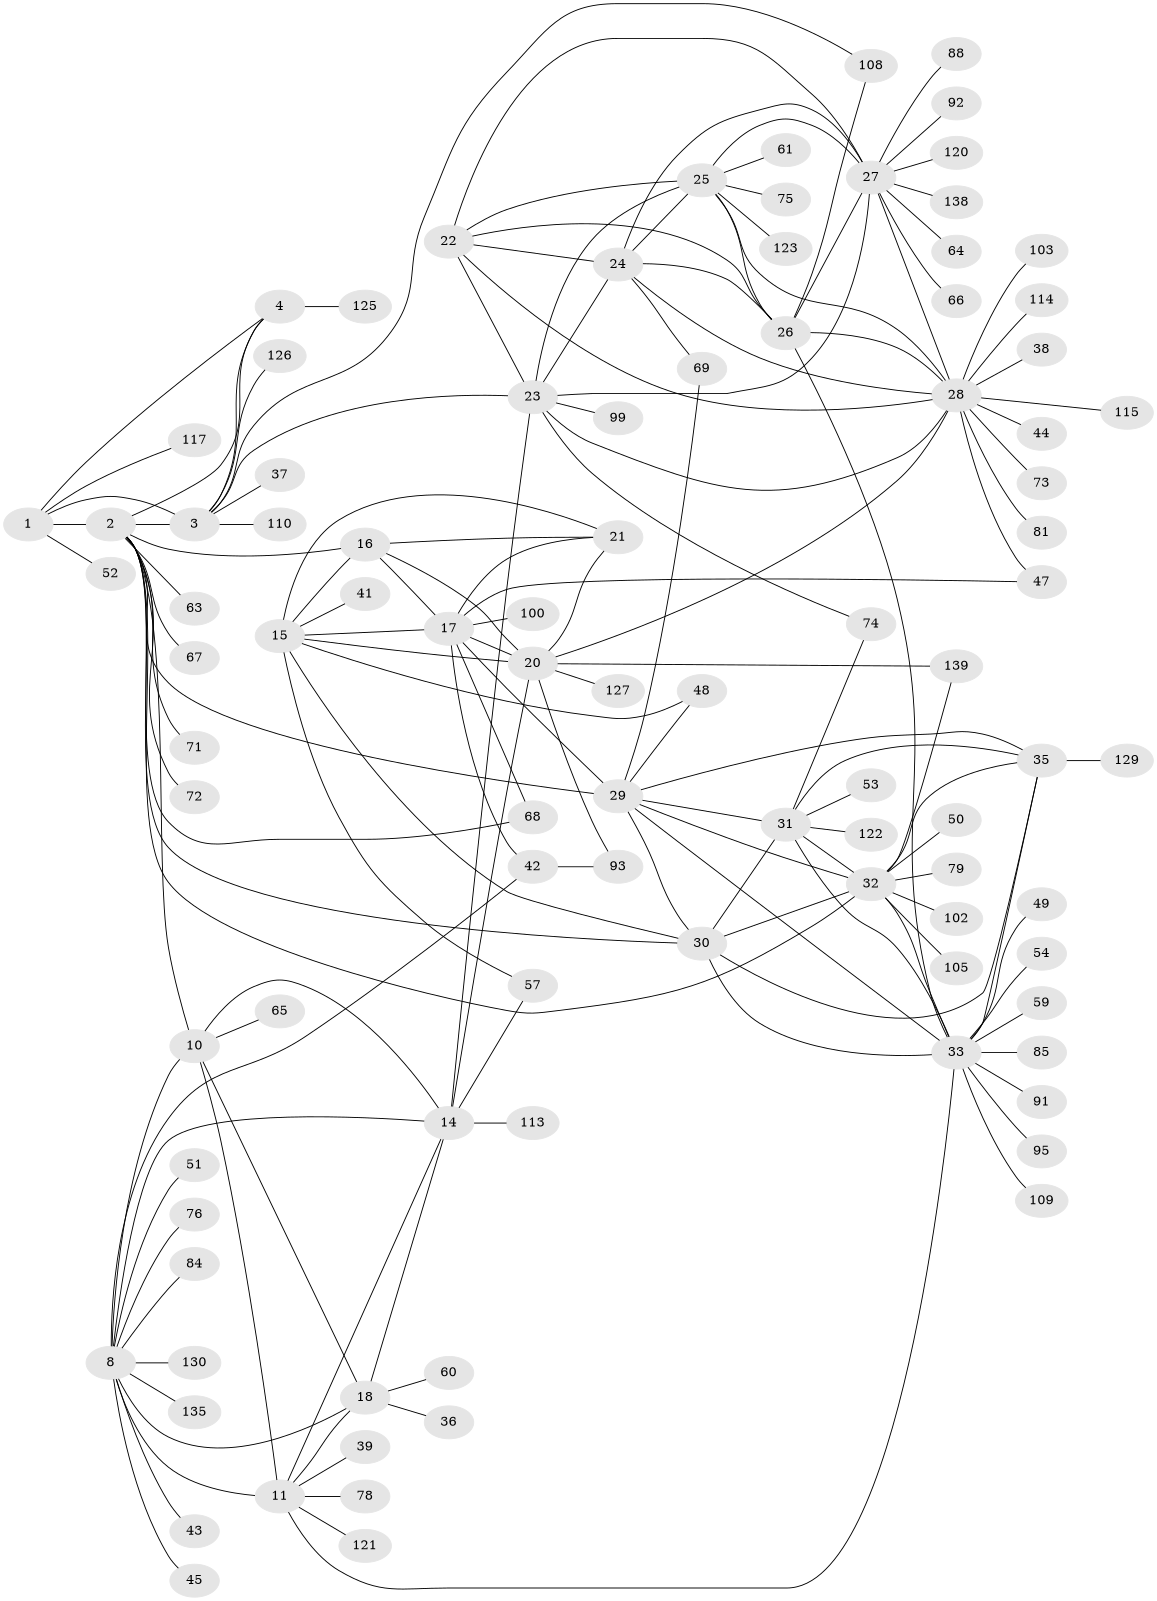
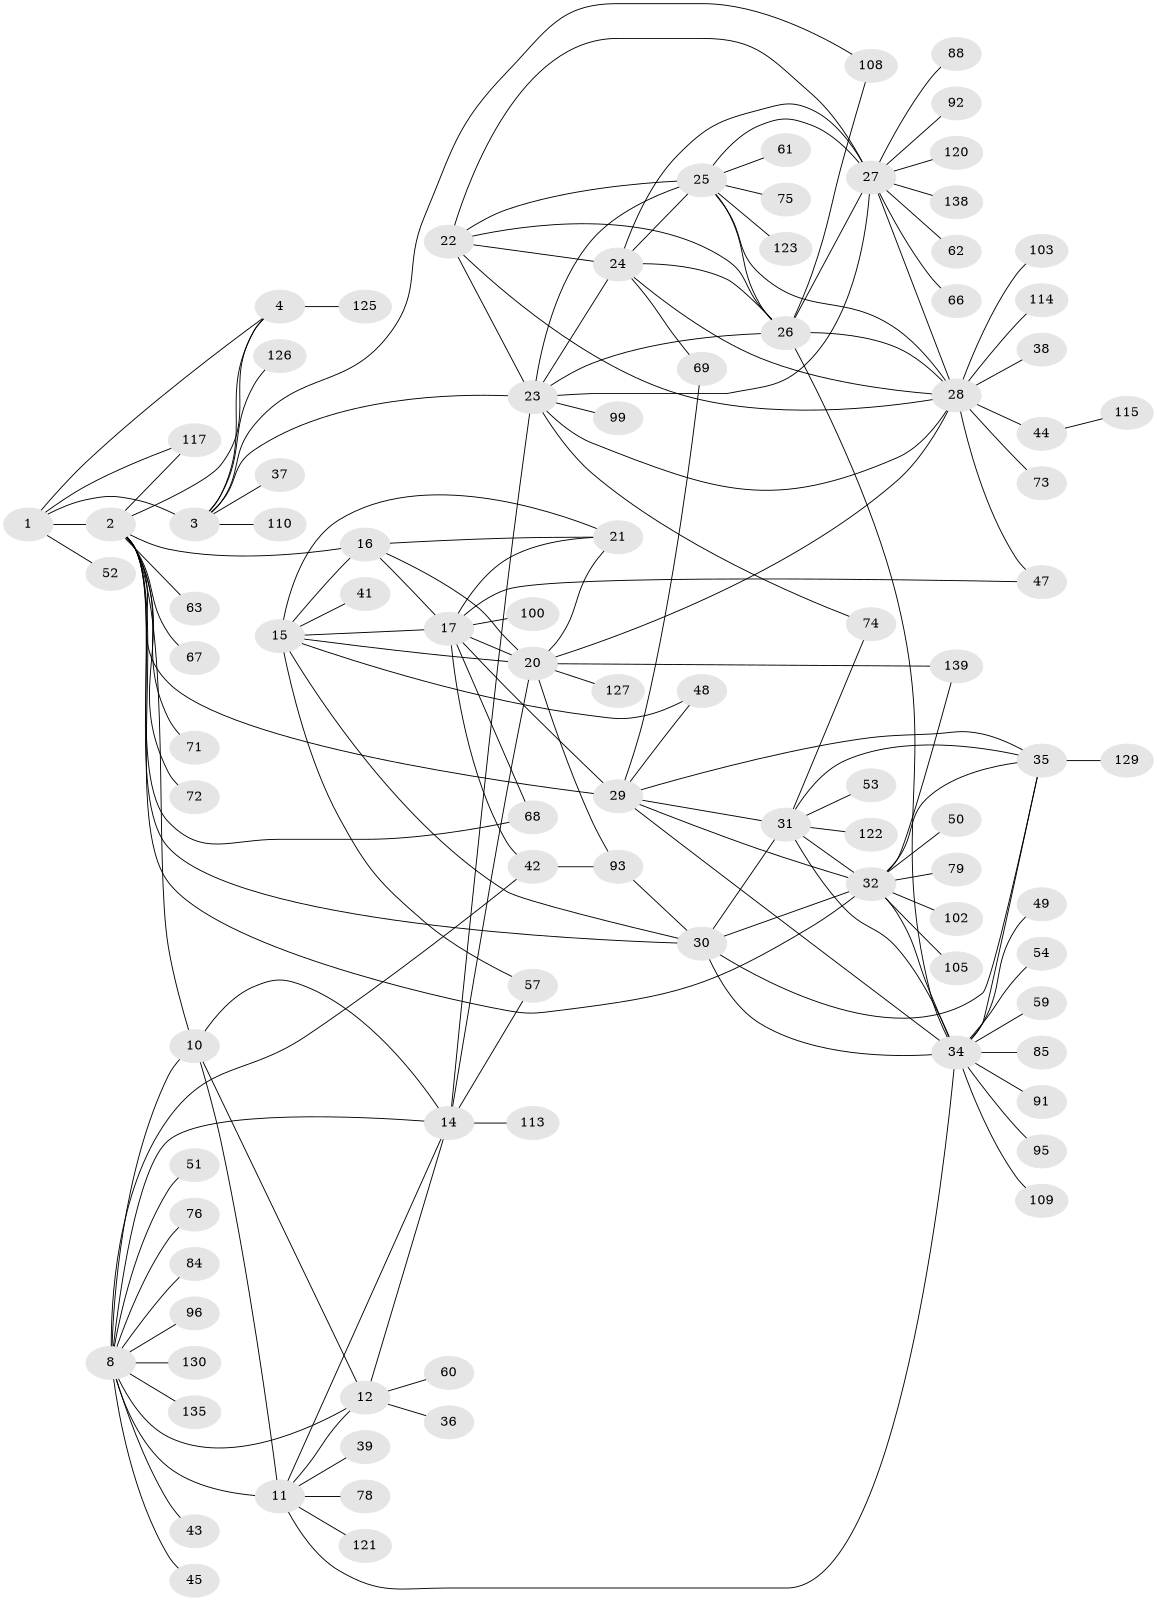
(956, 252) -> (956, 252)
none -> (652, 346)
(1041, 404) -> (1084, 423)
(153, 524) -> (153, 482)
(1042, 533) -> none
(657, 871) -> (660, 905)
(280, 1011) -> none
(956, 1053) -> (956, 1053)
none -> (195, 1313)
(365, 1398) -> (365, 1398)
